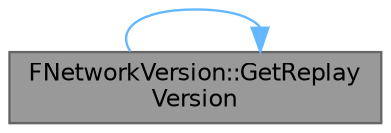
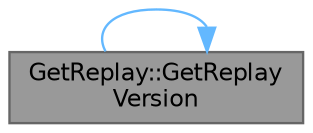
(195, 88) -> (156, 88)
